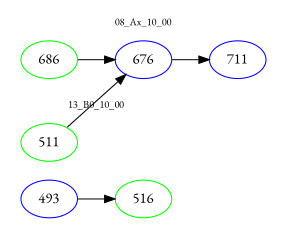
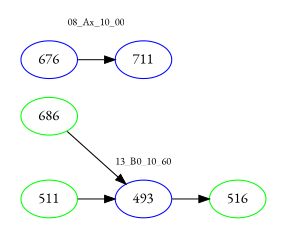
(91, 60) -> (98, 159)
(93, 104) -> (91, 199)
(96, 105) -> (143, 162)
